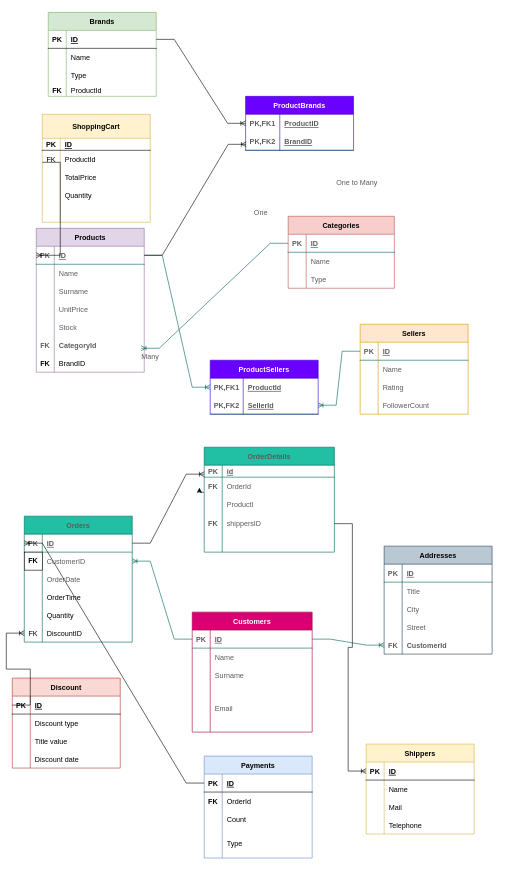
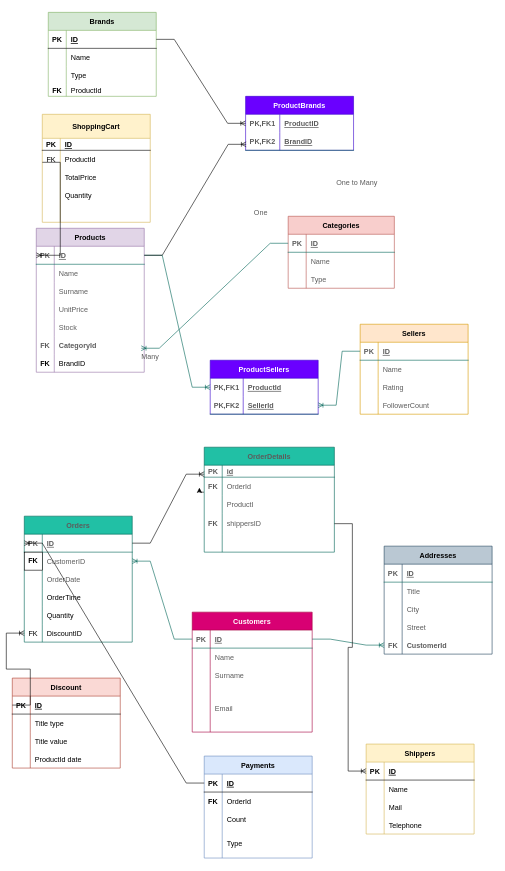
(59, 724) -> (52, 724)
(59, 760) -> (62, 760)
